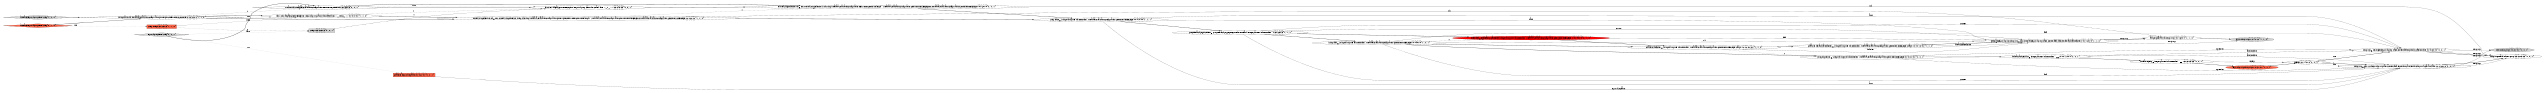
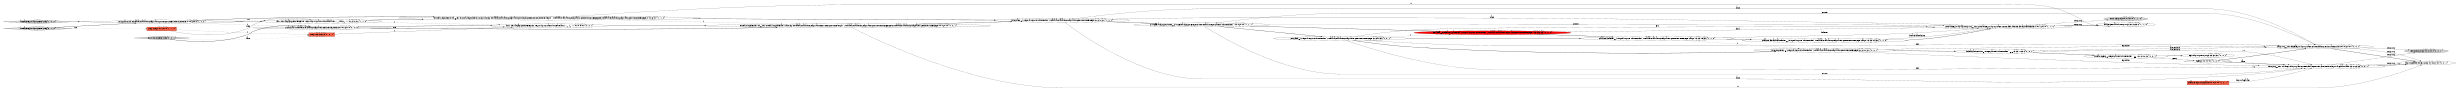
(38, 26) -> (38, 28)
(322, 31) -> (322, 35)
(2215, 39) -> none
(286, 54) -> none
(2281, 65) -> none
(2252, 67) -> (2208, 56)
